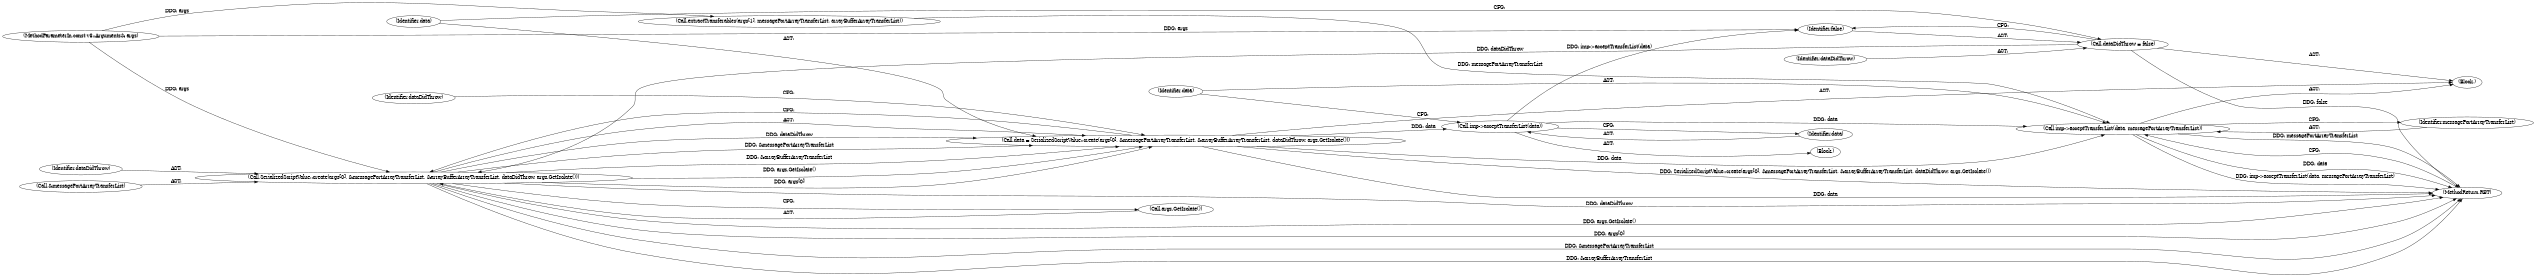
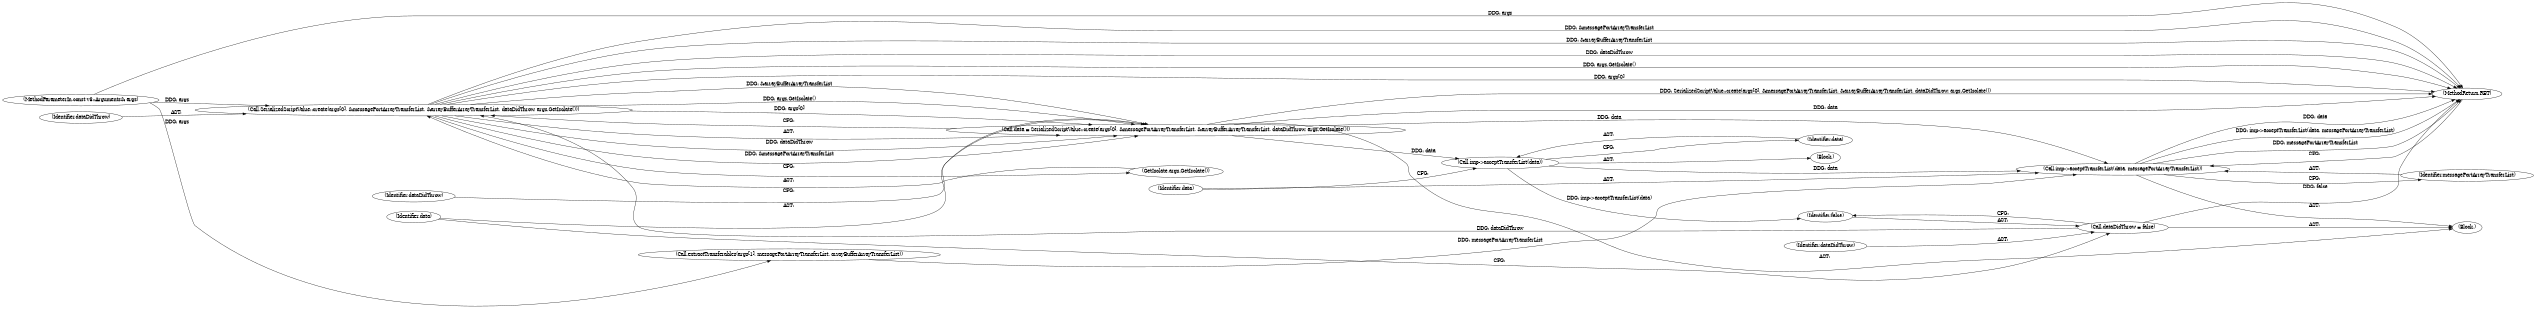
(977, 33) -> (1285, 16)
(81, 187) -> none
(1176, 210) -> (1176, 172)
